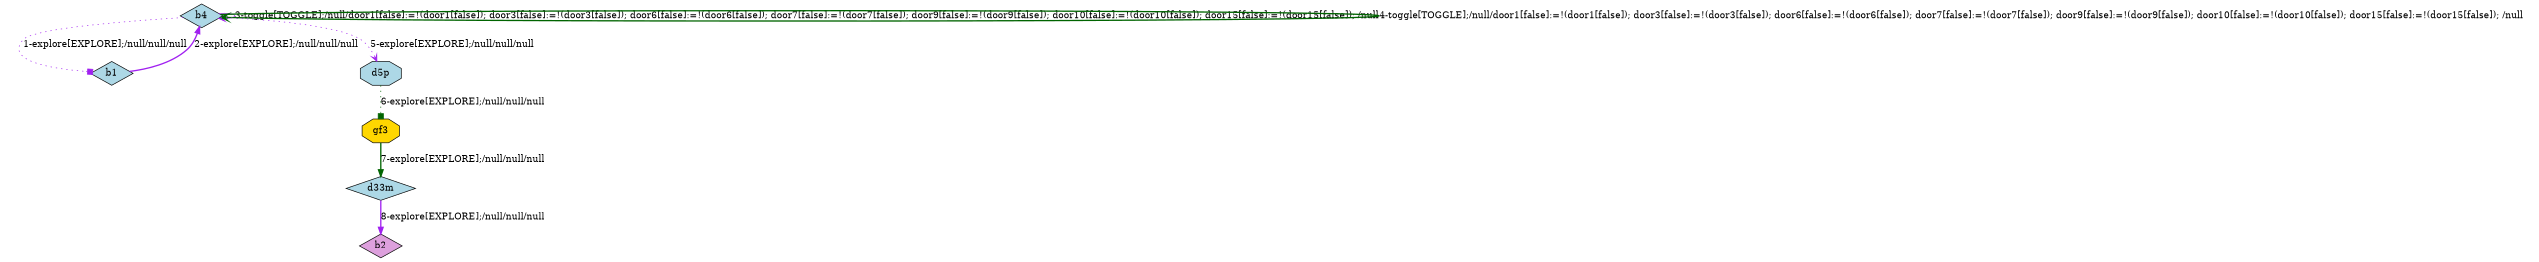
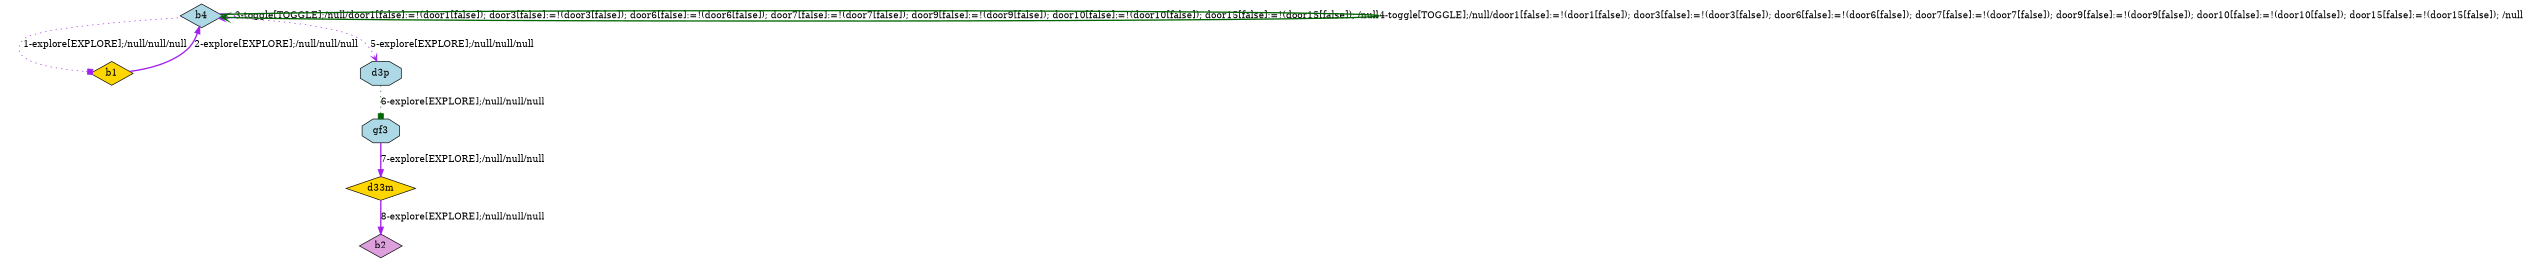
(112, 73) -> (112, 73)
(381, 73) -> (381, 73)
(381, 131) -> (381, 131)
(381, 156) -> (381, 156)
(381, 188) -> (381, 188)
